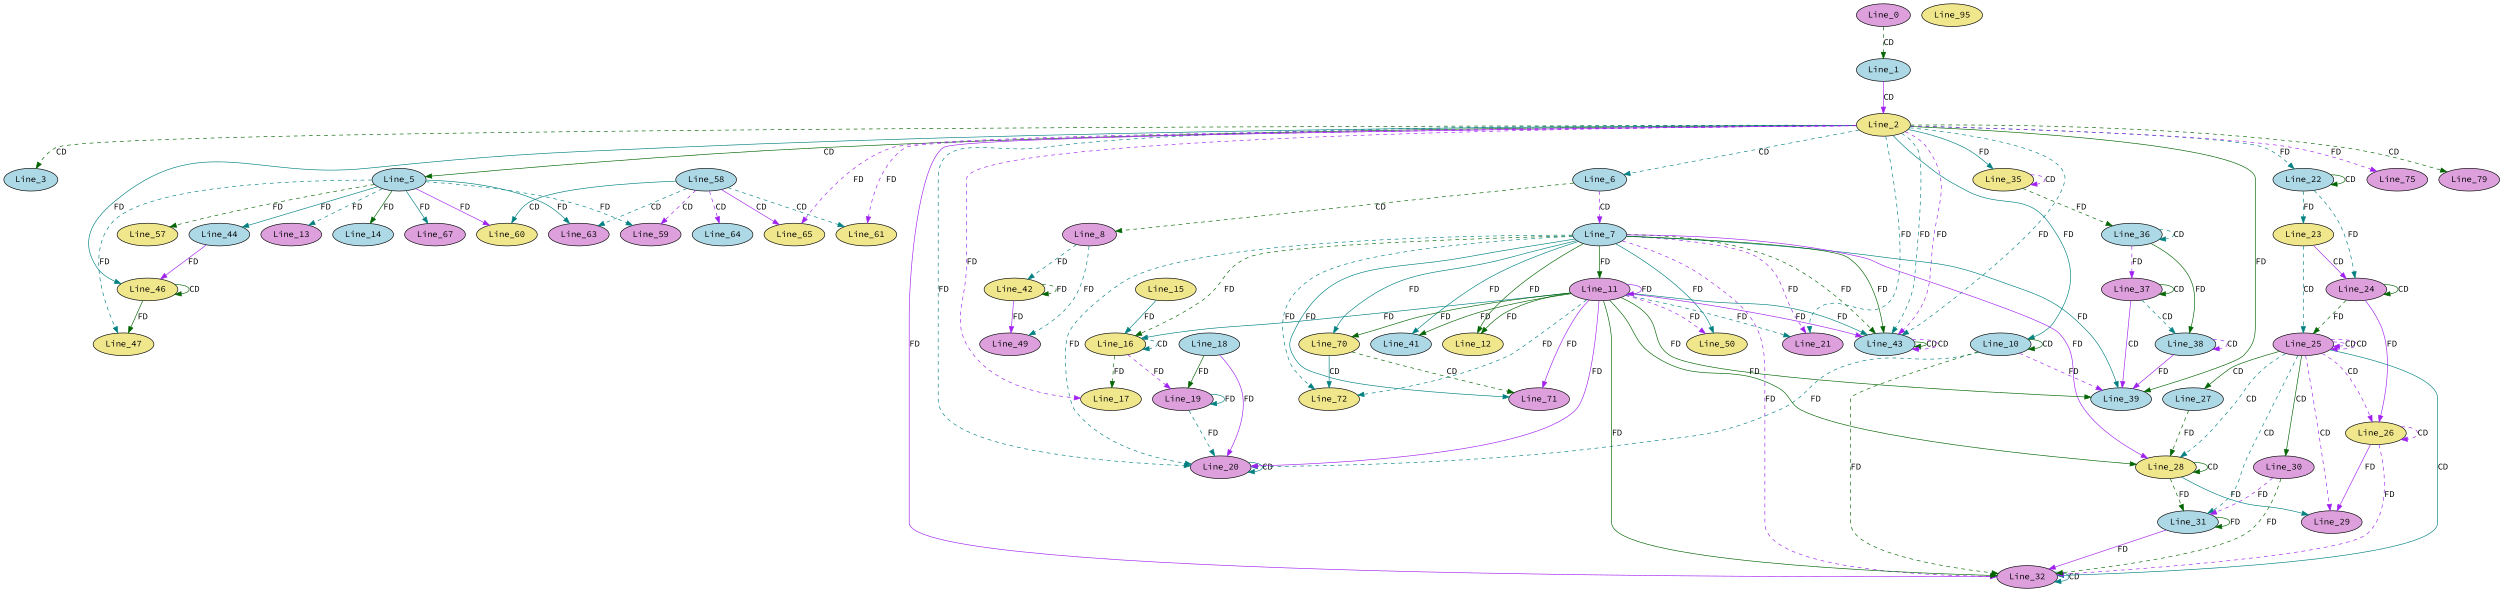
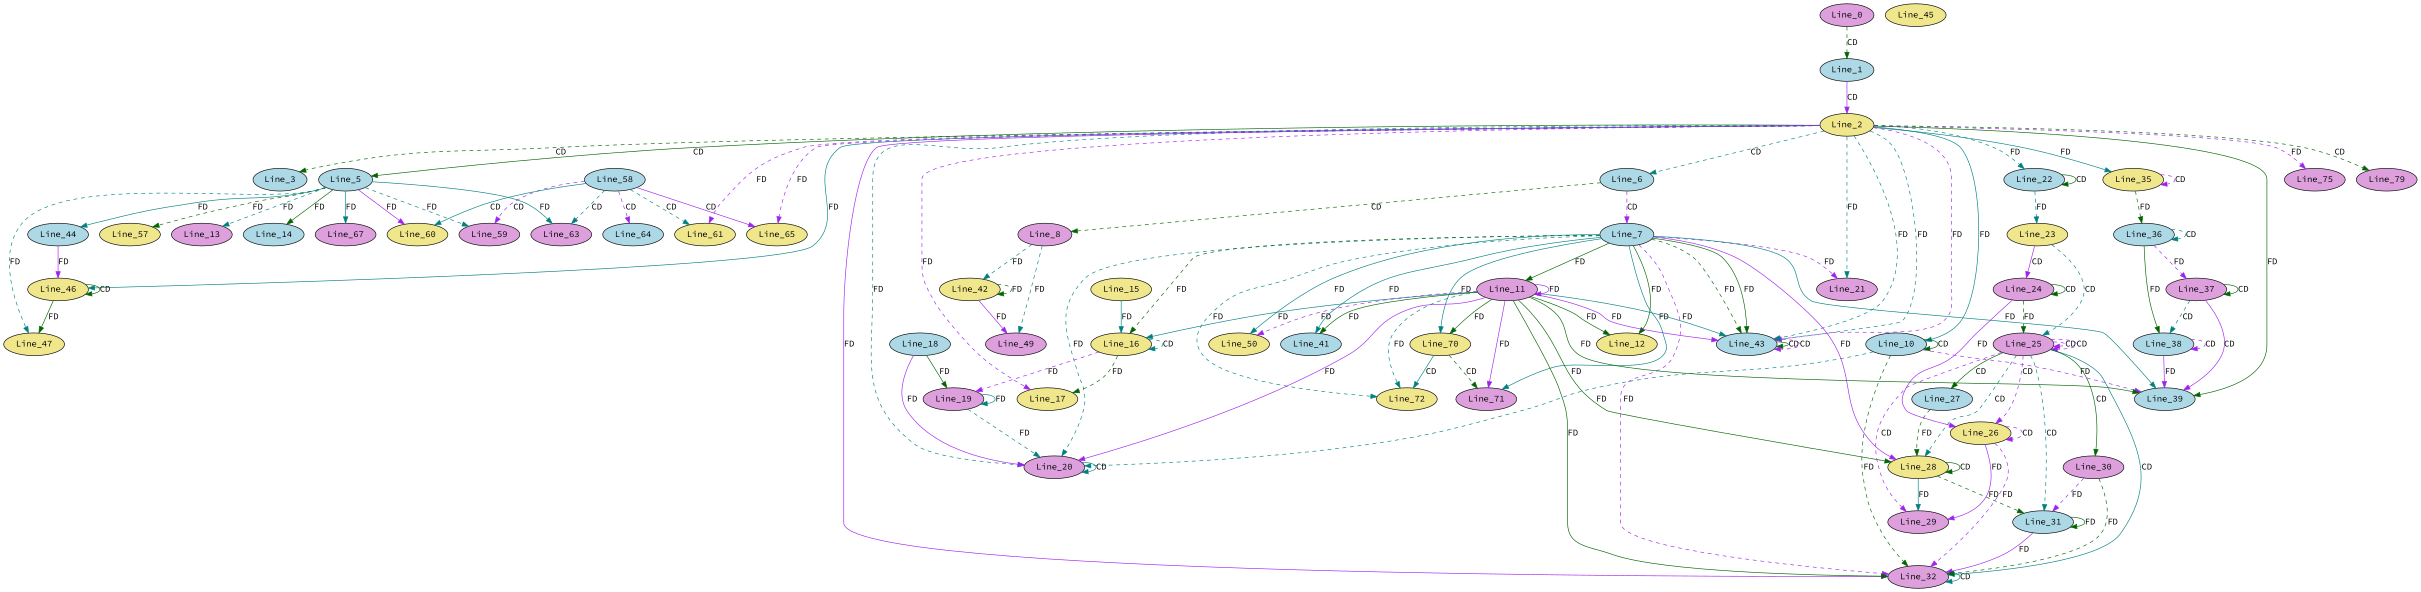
(1952, 15) -> (1916, 15)
(2341, 227) -> none
(1709, 314) -> none
